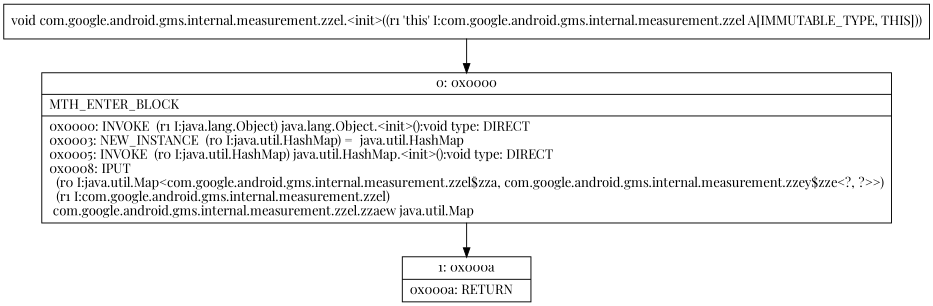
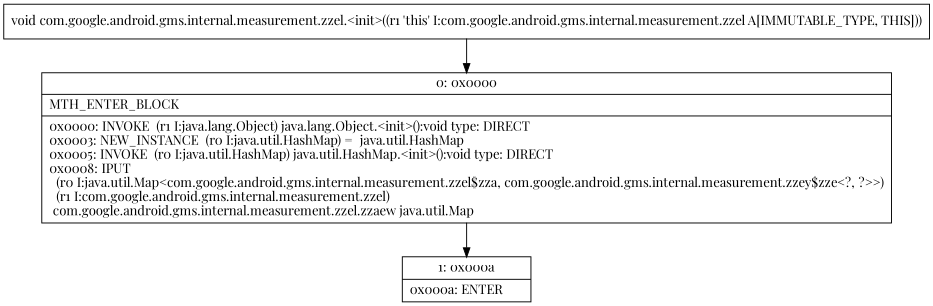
(467, 290) -> (462, 290)
